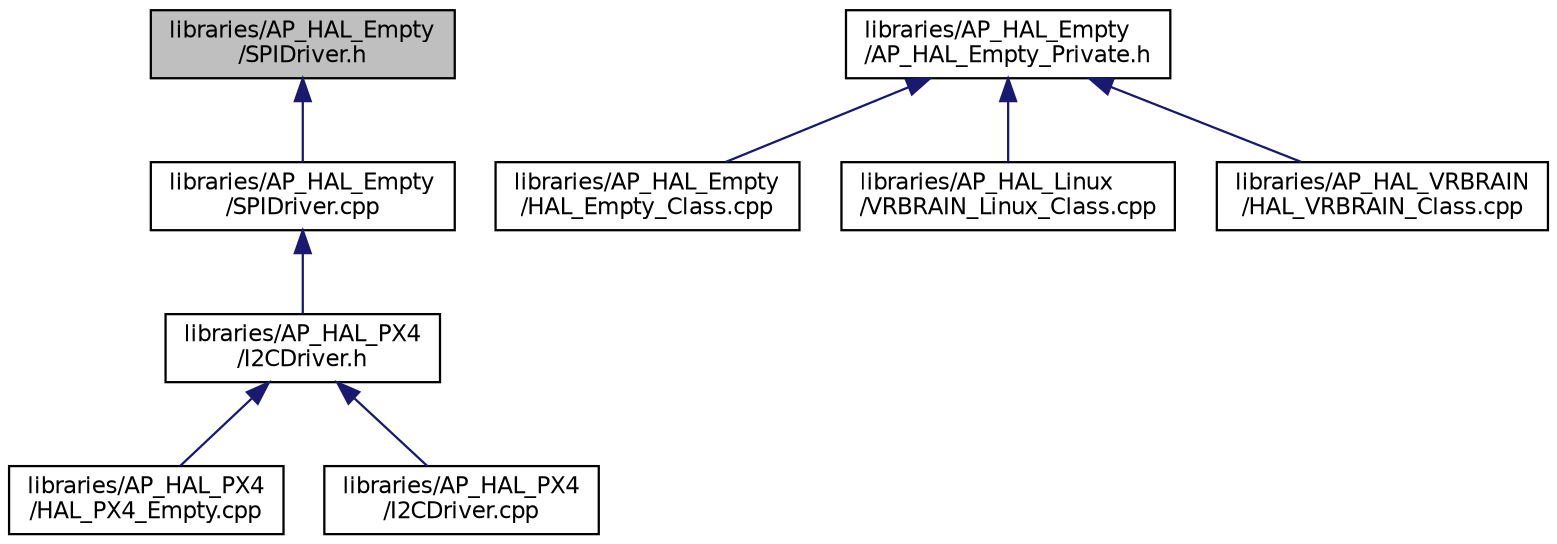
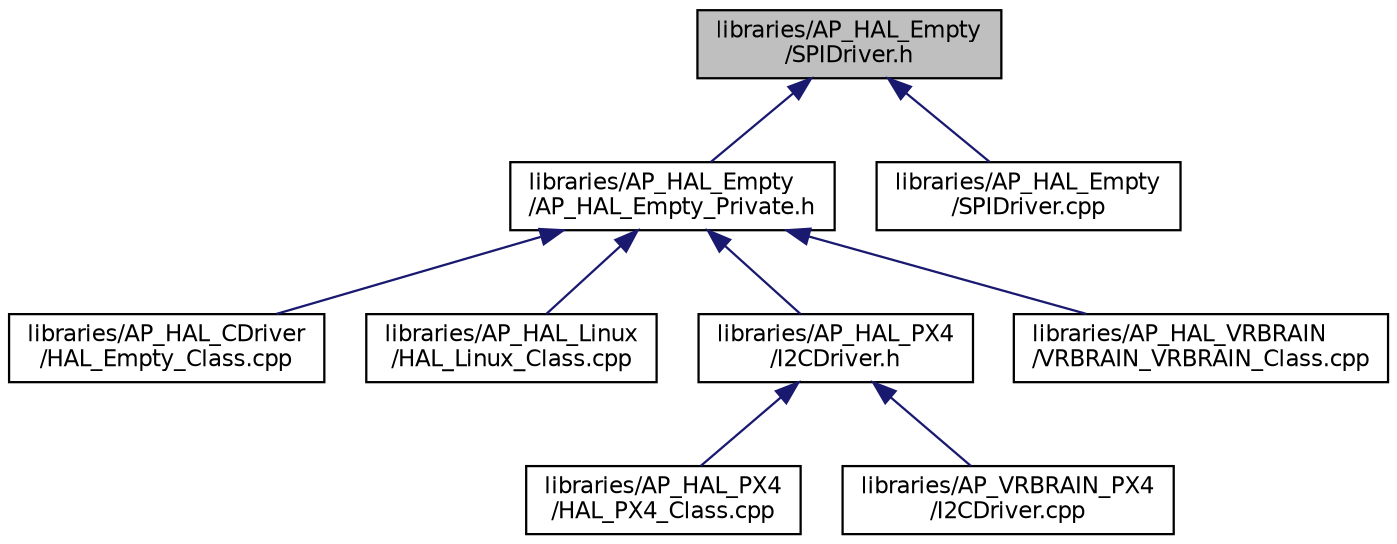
none -> (752, 128)
(648, 196) -> (167, 348)
(1008, 196) -> (511, 348)
(1382, 196) -> (1201, 348)
(303, 284) -> (763, 280)
(146, 500) -> (663, 500)
(462, 500) -> (1008, 500)
